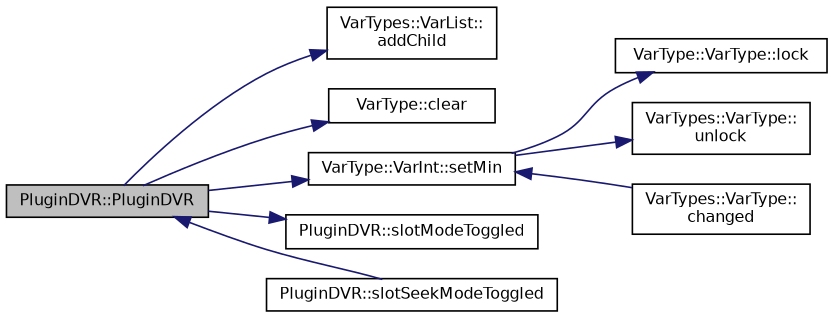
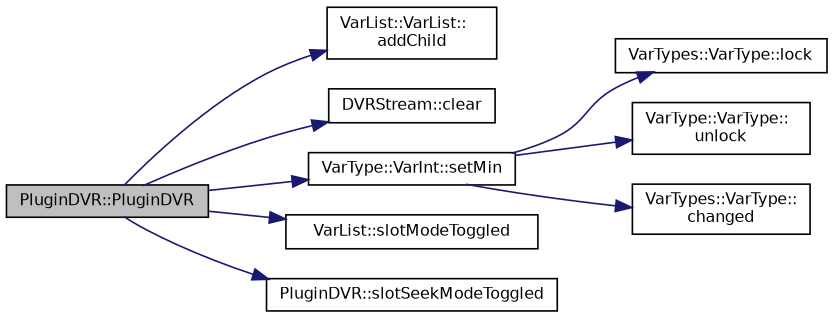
(412, 33) -> (412, 33)
(721, 56) -> (721, 56)
(412, 106) -> (412, 106)
(721, 128) -> (721, 128)
(582, 180) -> (540, 196)
(412, 232) -> (412, 232)
(285, 255) -> (187, 249)
